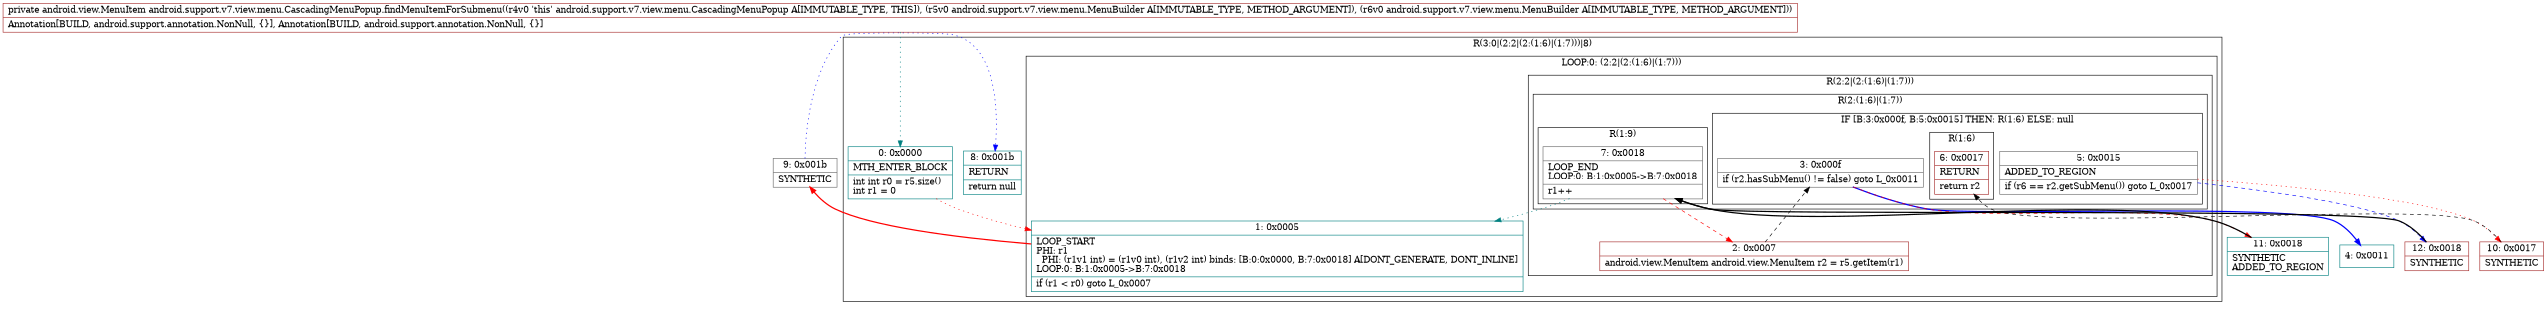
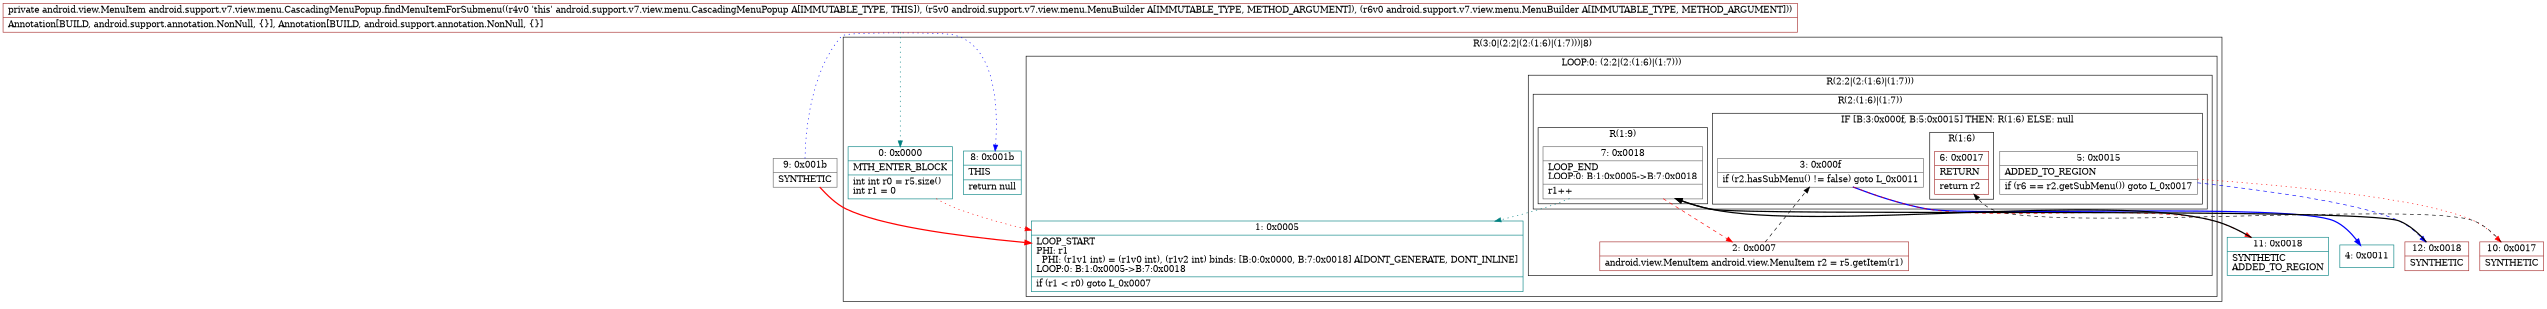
(988, 172) -> (980, 172)
(918, 231) -> (917, 229)
